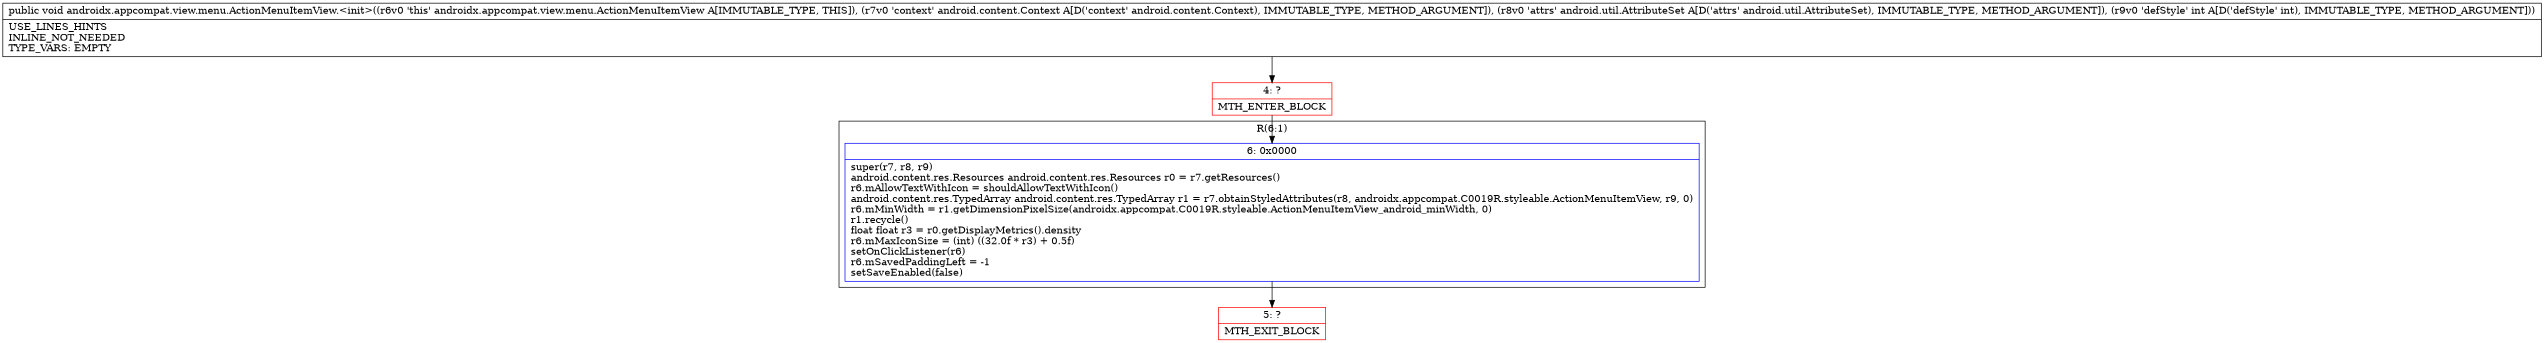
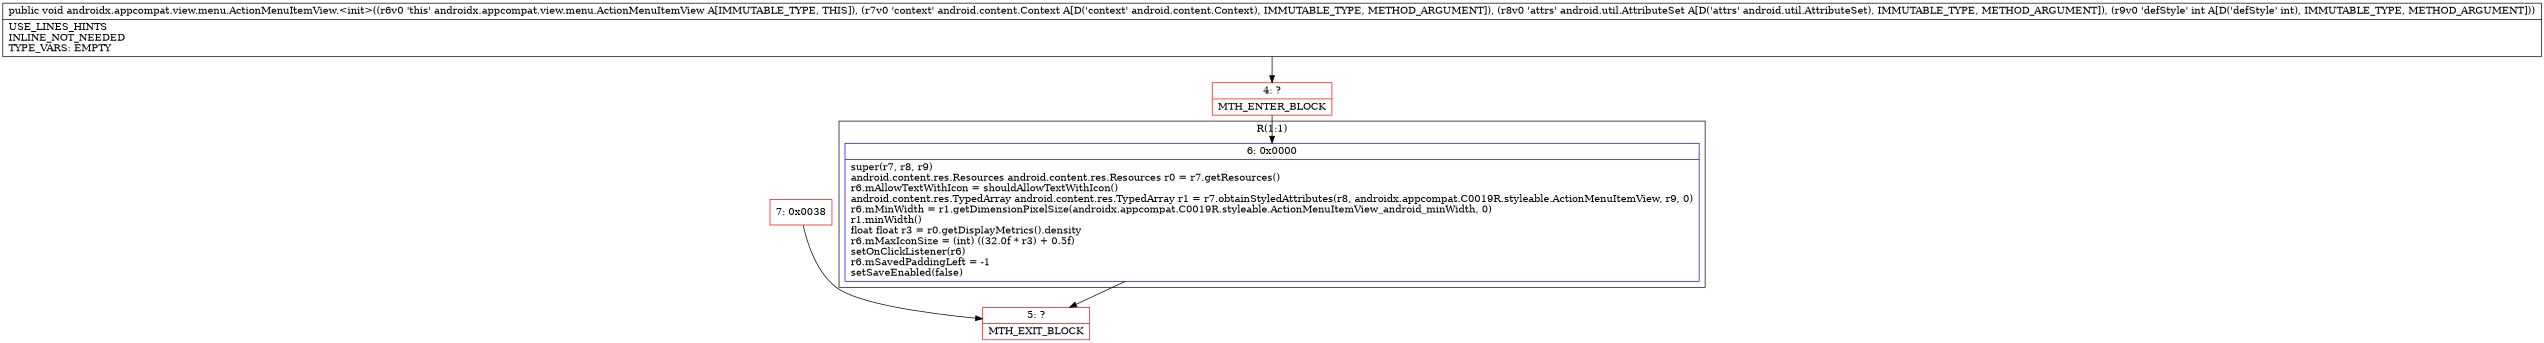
(1272, 129) -> (1272, 129)
none -> (801, 212)
(880, 220) -> (886, 220)
